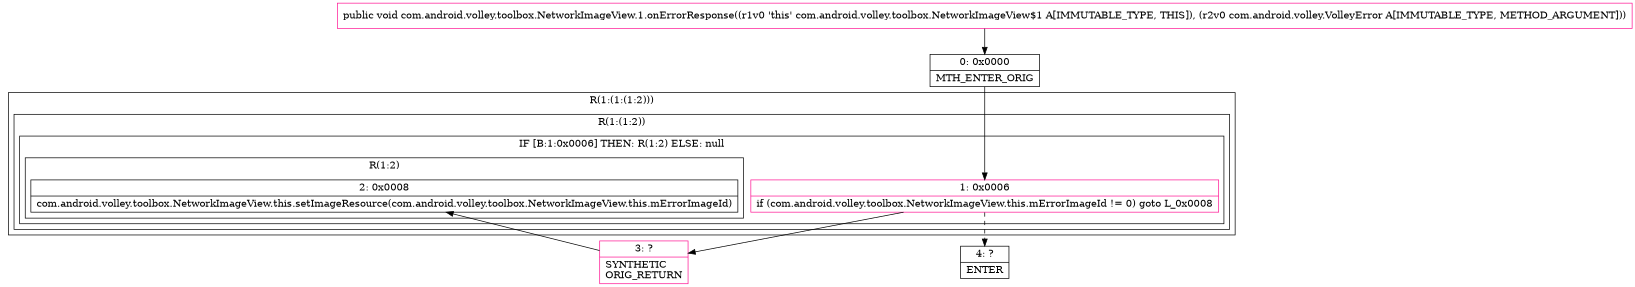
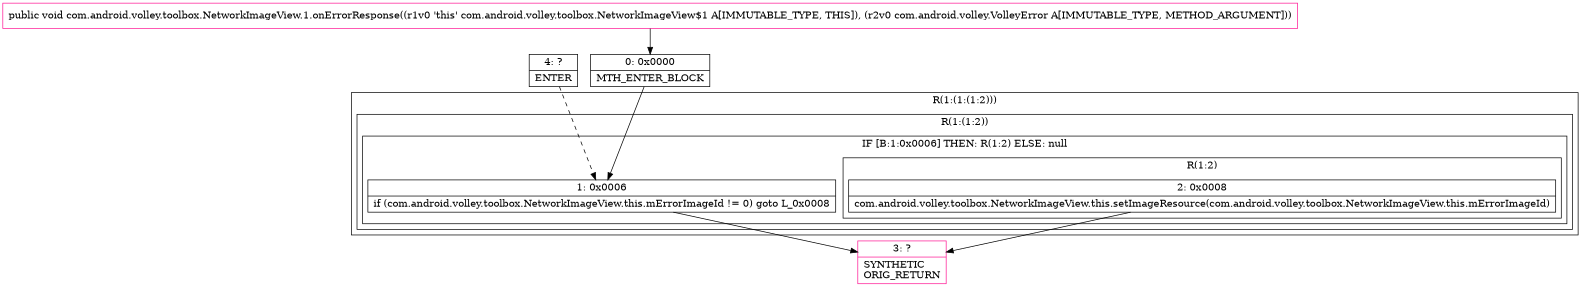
(985, 78) -> (650, 78)
(985, 196) -> (602, 196)
(985, 219) -> (576, 130)
(556, 240) -> (1002, 240)
